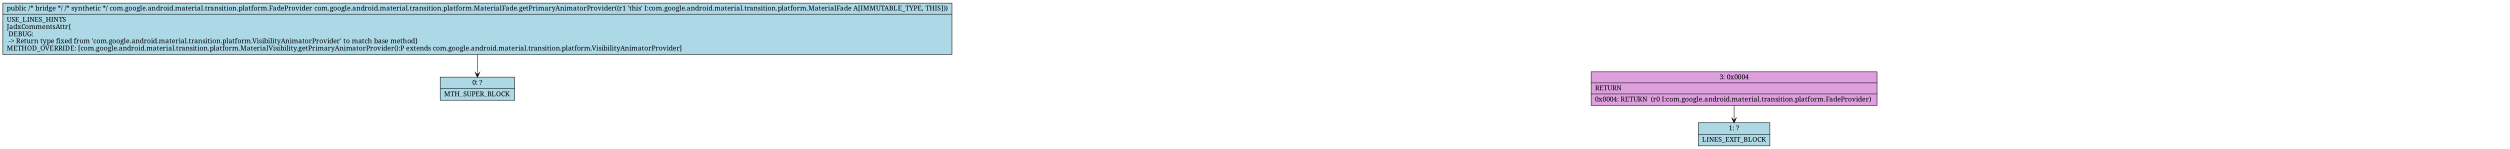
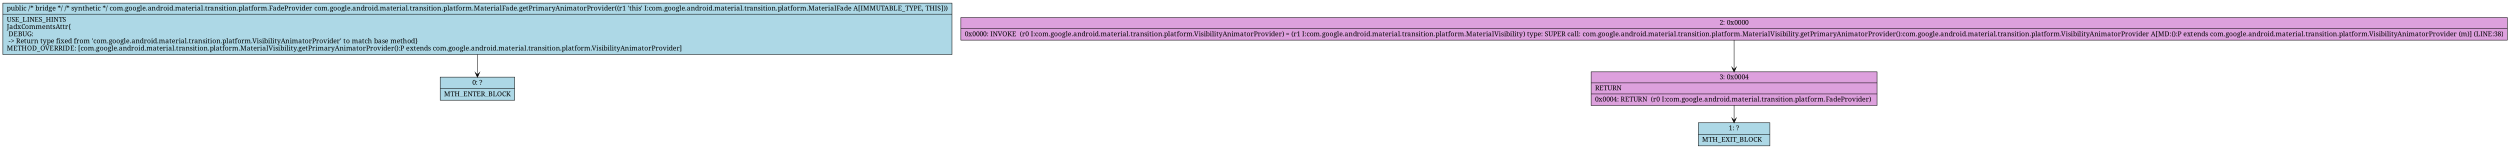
none -> (1734, 29)
(477, 94) -> (477, 94)
(1734, 140) -> (1732, 140)
